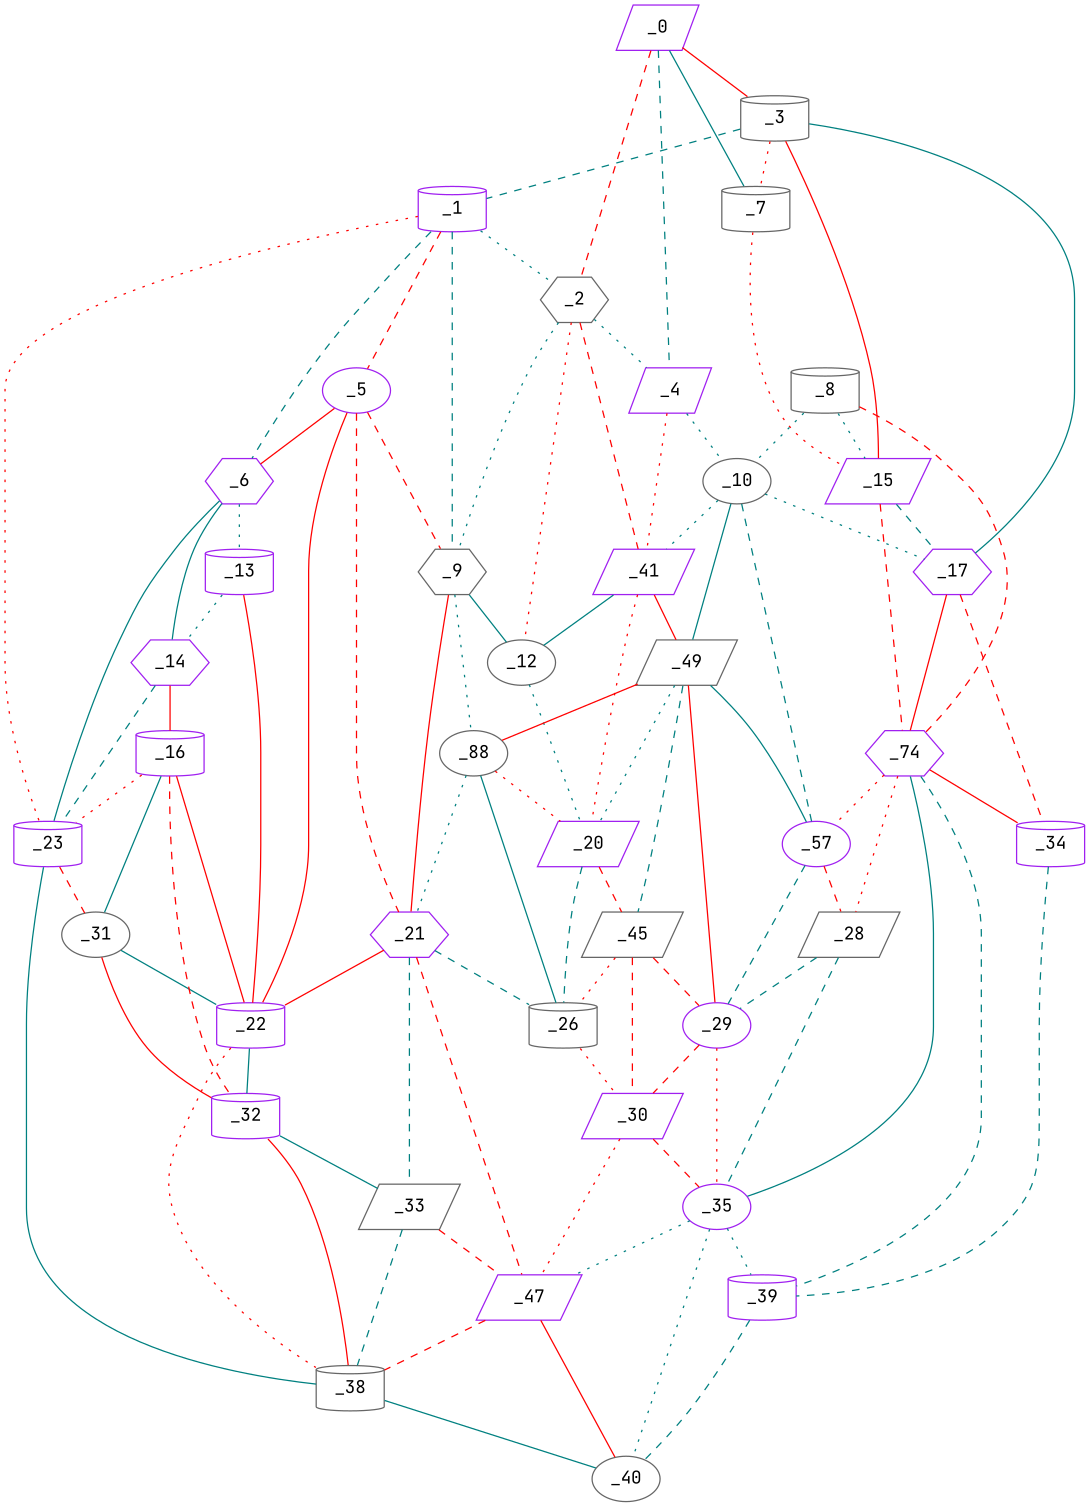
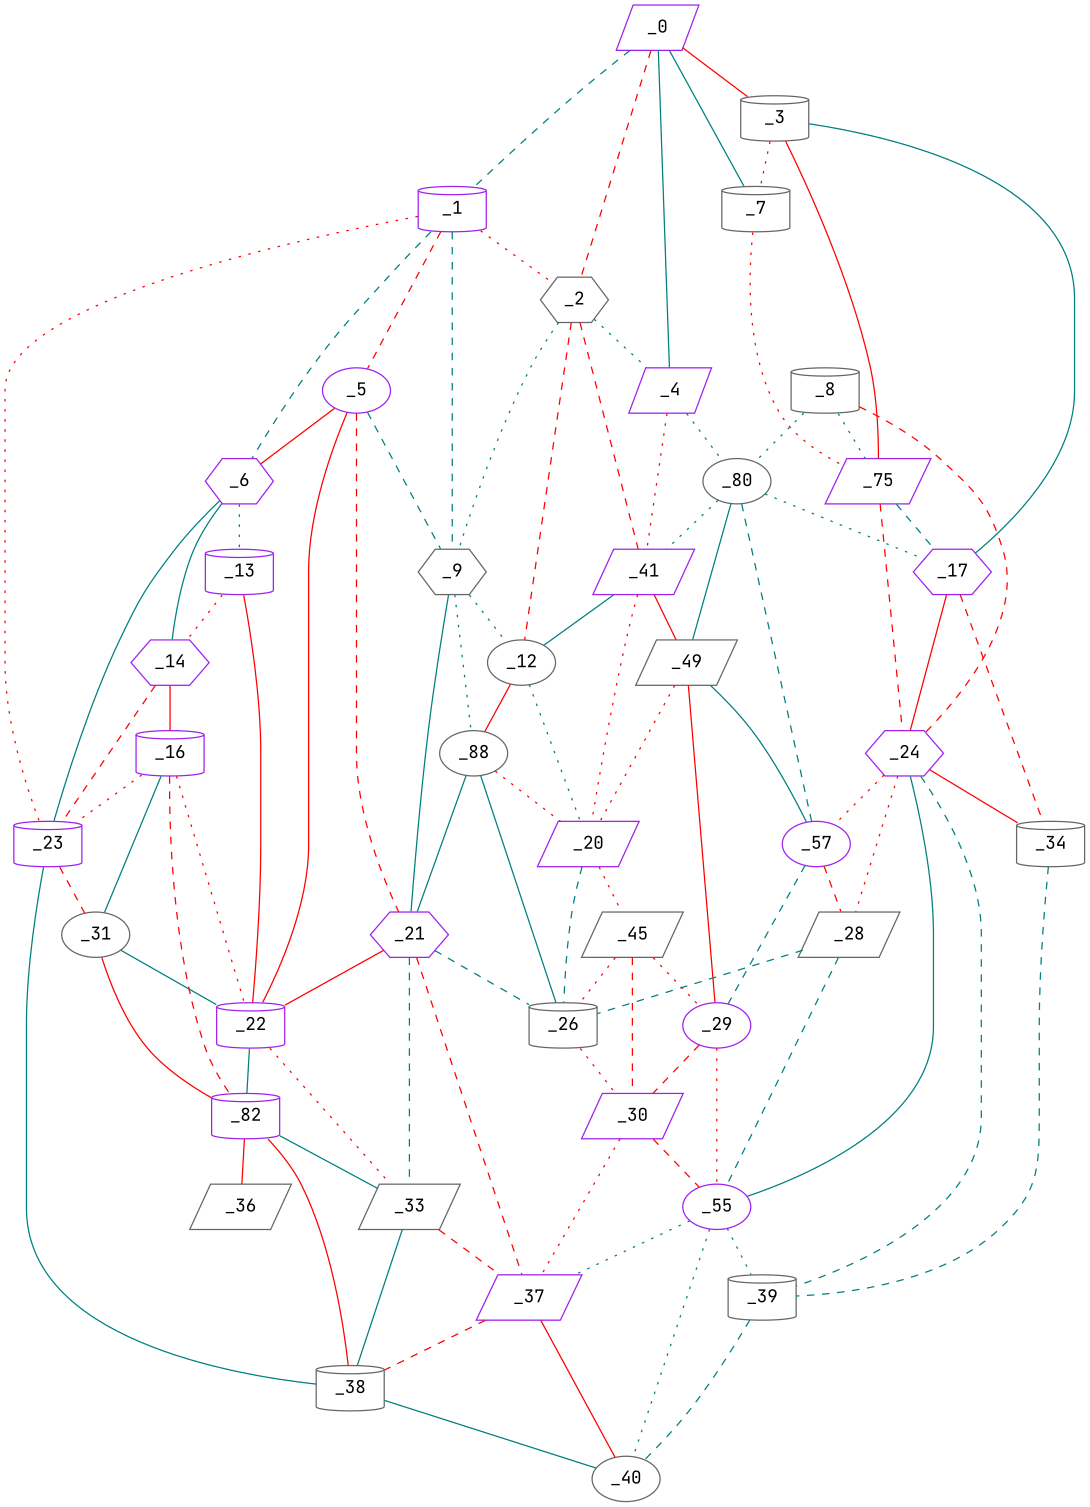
(607, 166) -> (550, 117)
(664, 209) -> (664, 209)
(517, 257) -> (517, 257)
(404, 480) -> (404, 480)
(548, 481) -> (548, 481)
(737, 481) -> (737, 481)
(878, 481) -> (878, 481)
(205, 617) -> (205, 617)
(488, 619) -> (488, 619)
(570, 712) -> (498, 708)
(109, 753) -> (109, 753)
(426, 753) -> (426, 753)
(637, 753) -> (637, 753)
(904, 753) -> (904, 753)
(662, 799) -> none
(442, 844) -> (442, 844)
(1051, 844) -> (1051, 844)
(210, 889) -> (210, 889)
(610, 889) -> (610, 889)
(676, 982) -> (675, 980)
(778, 983) -> (700, 982)
(246, 1116) -> (246, 1116)
none -> (241, 1207)
(717, 1207) -> (717, 1207)
(180, 1228) -> (330, 1116)
(380, 1297) -> (380, 1297)
(529, 1298) -> (529, 1298)
(762, 1298) -> (762, 1298)
